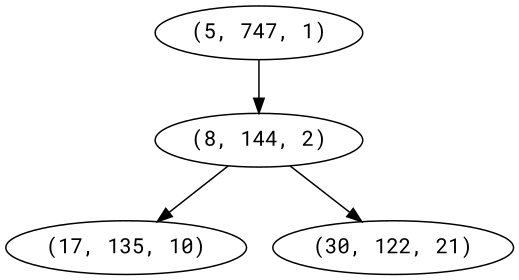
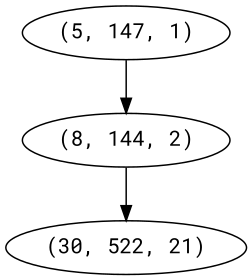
(259, 33) -> (126, 33)
(126, 248) -> none
(393, 248) -> (126, 248)
